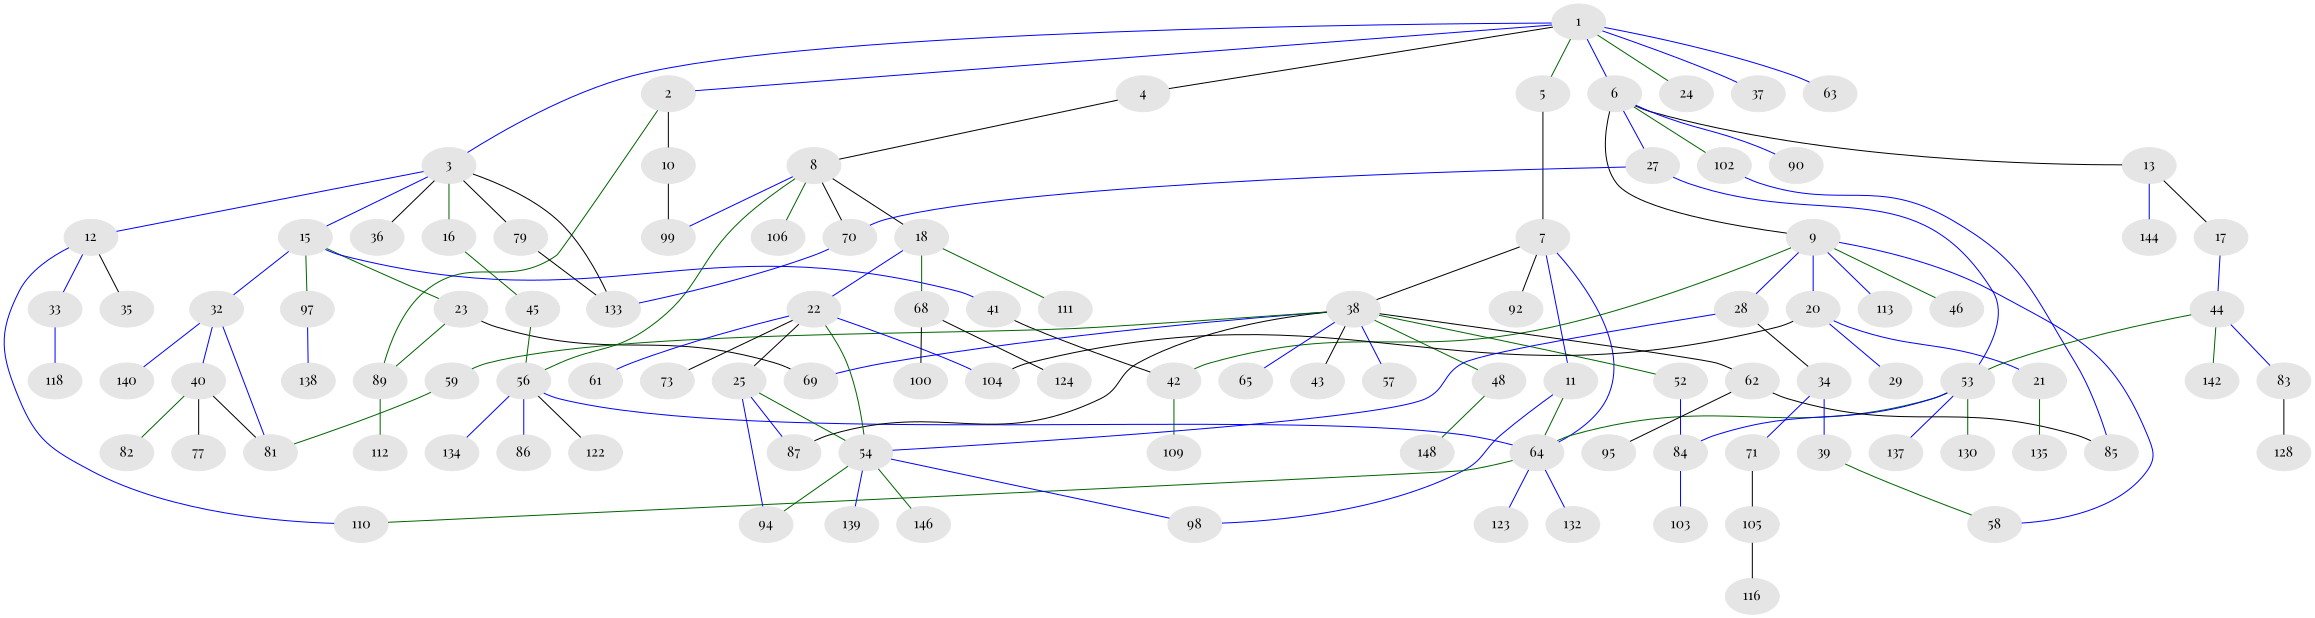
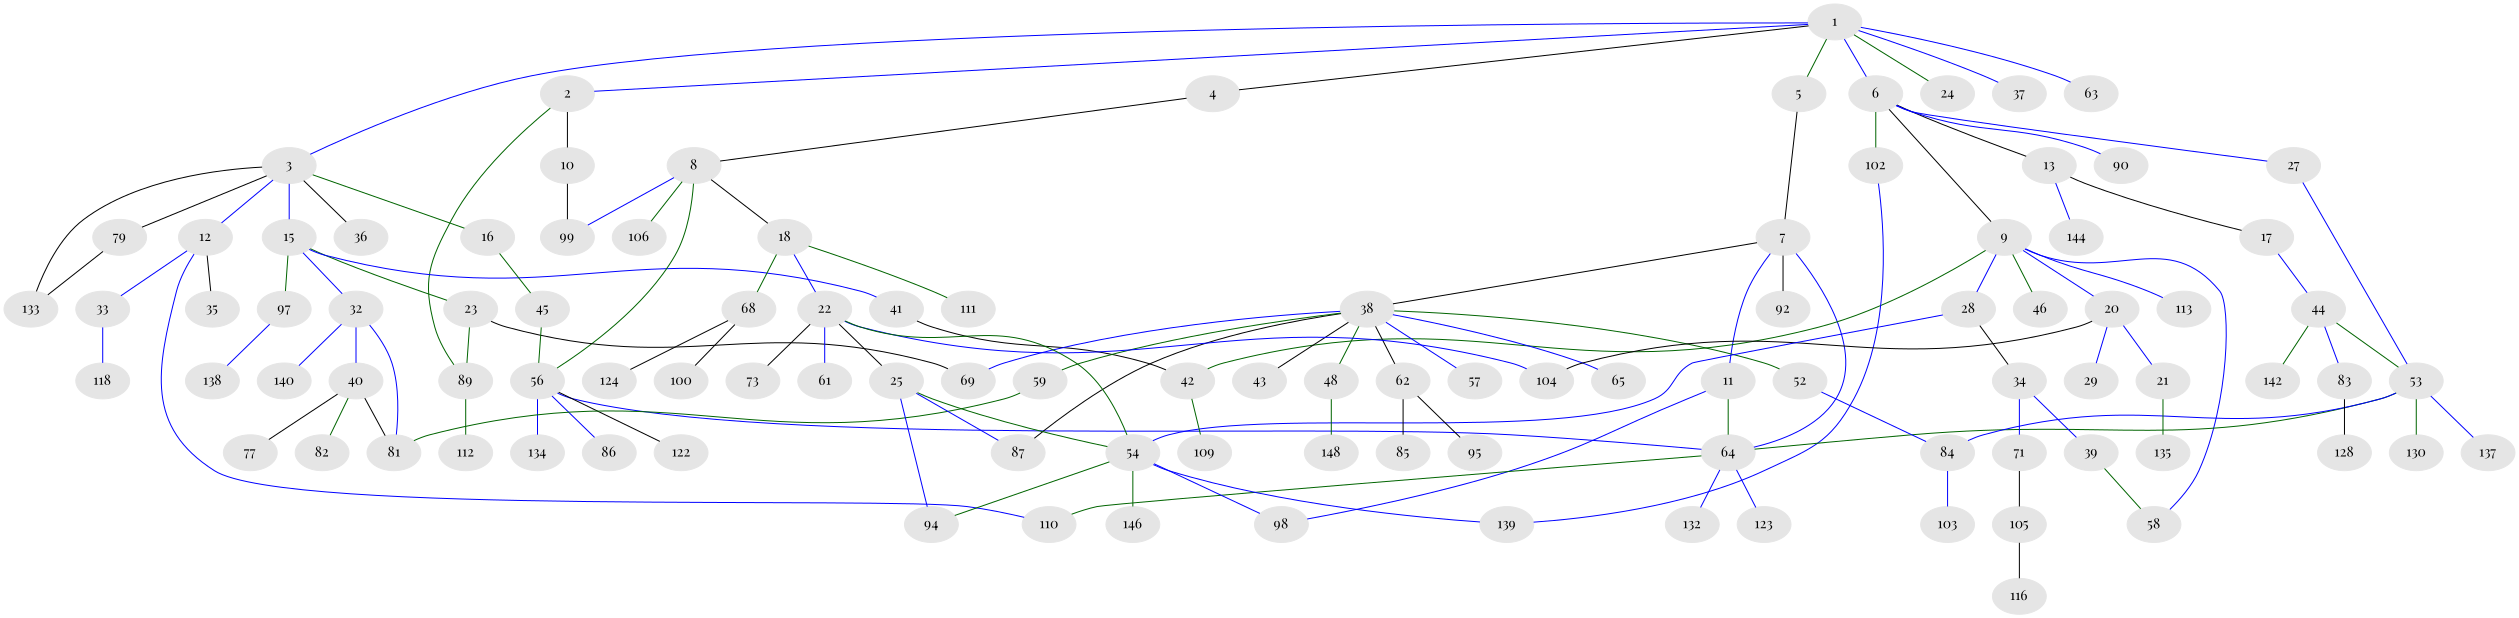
(1976, 235) -> (1797, 455)
(850, 237) -> none
